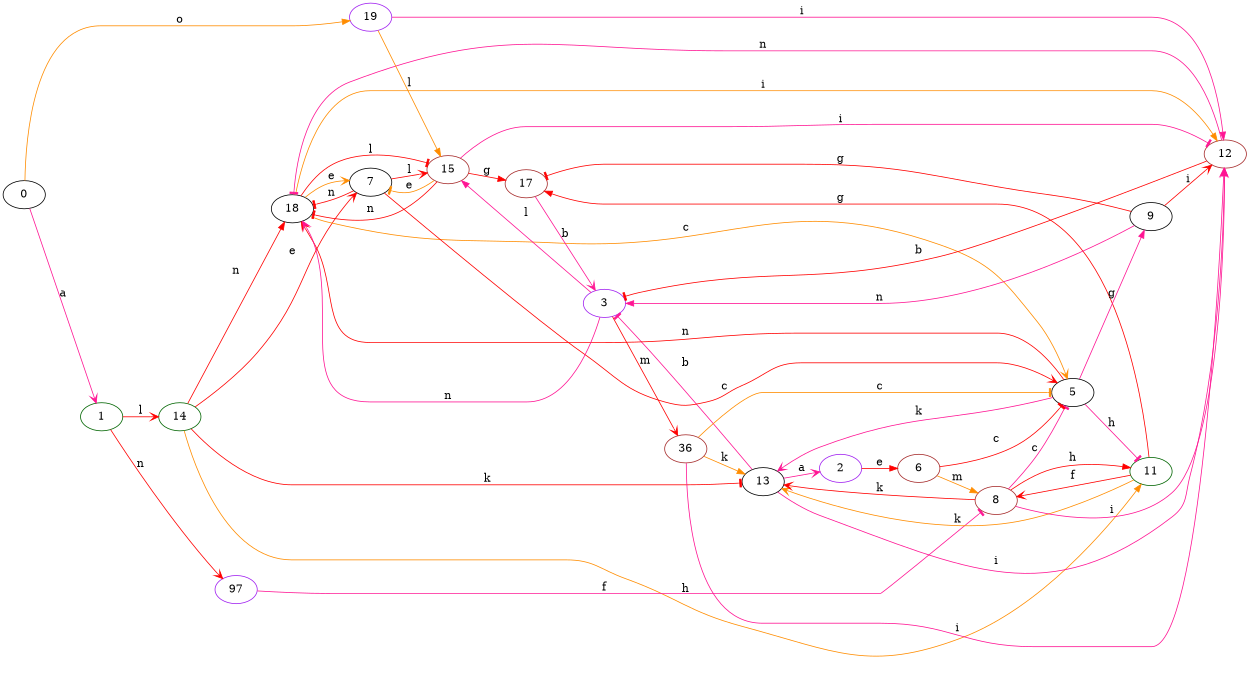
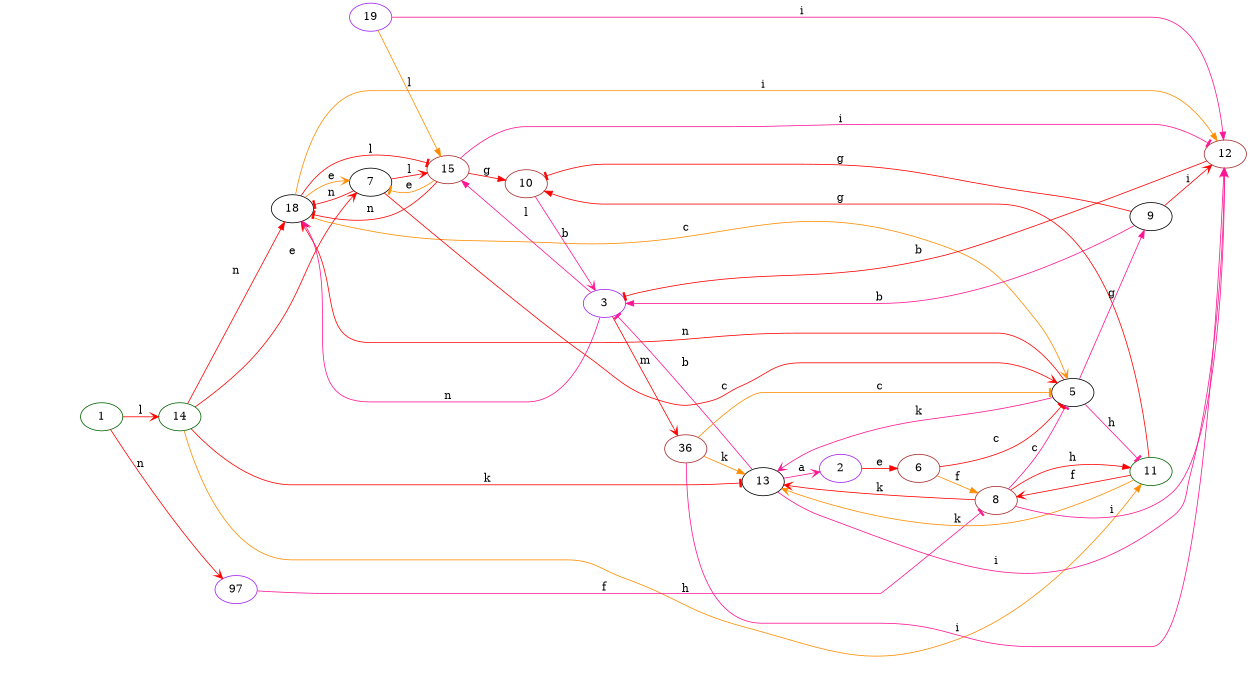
(745, 51) -> none
(526, 184) -> (526, 184)
(24, 195) -> none
(880, 298) -> (880, 298)
(957, 477) -> (957, 477)
